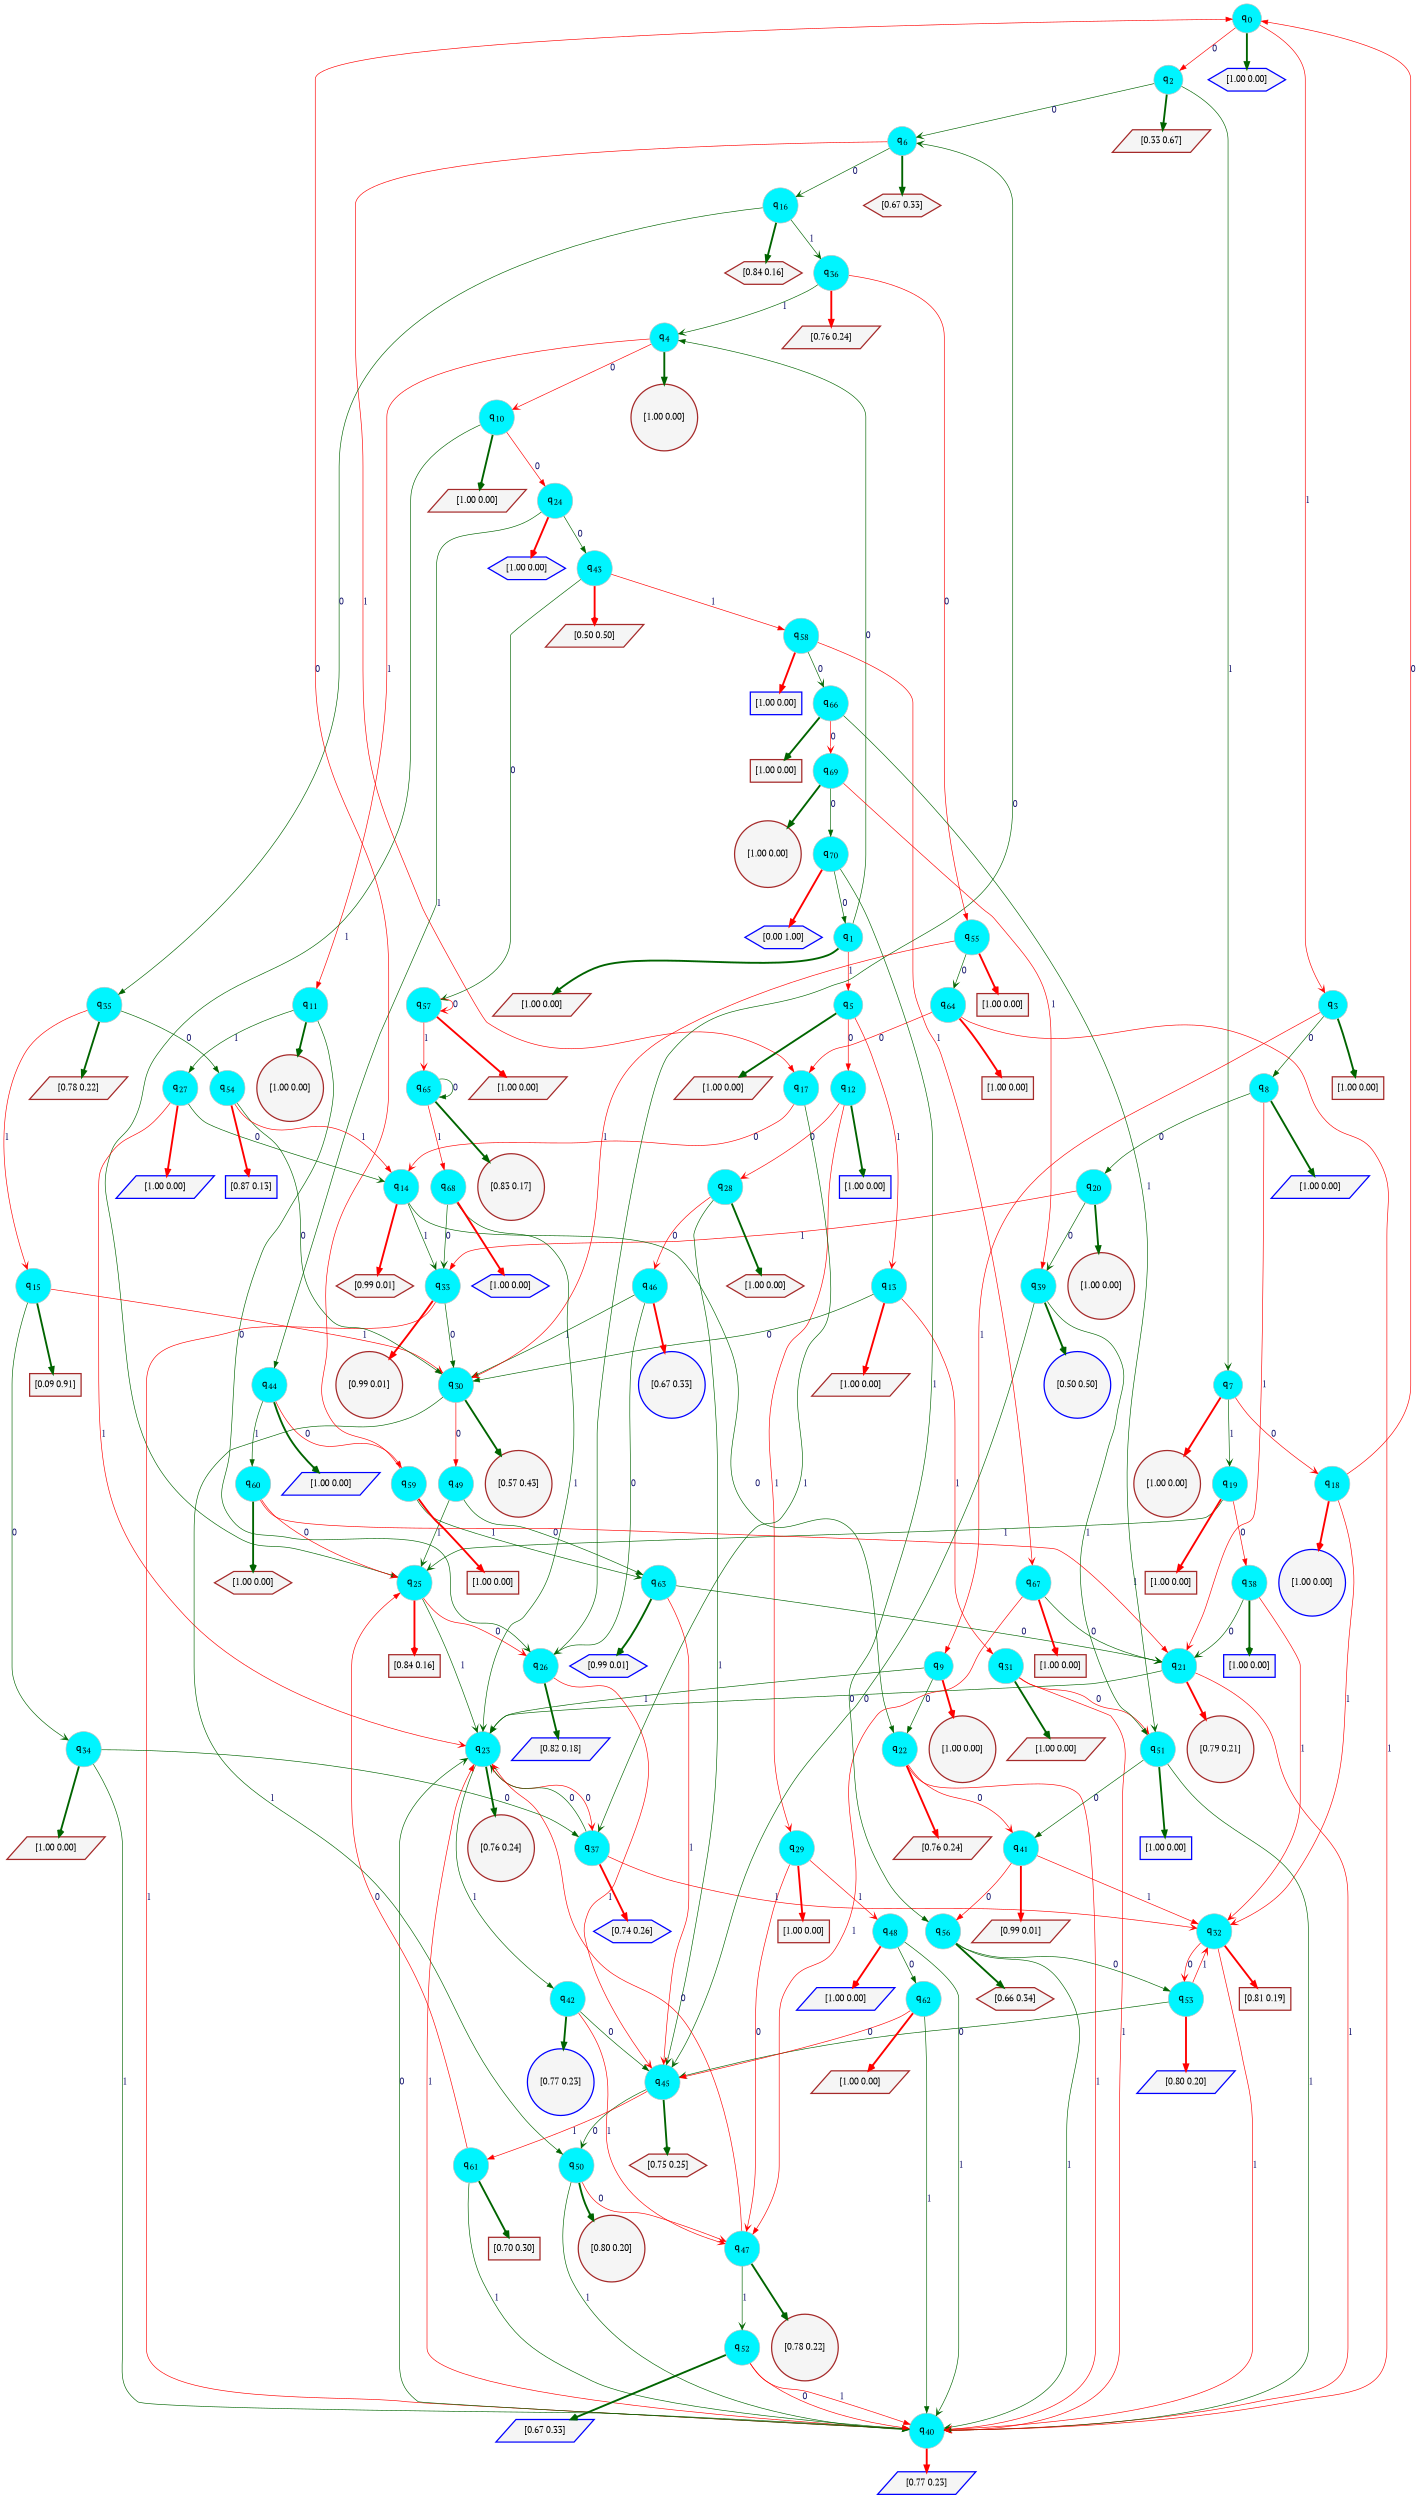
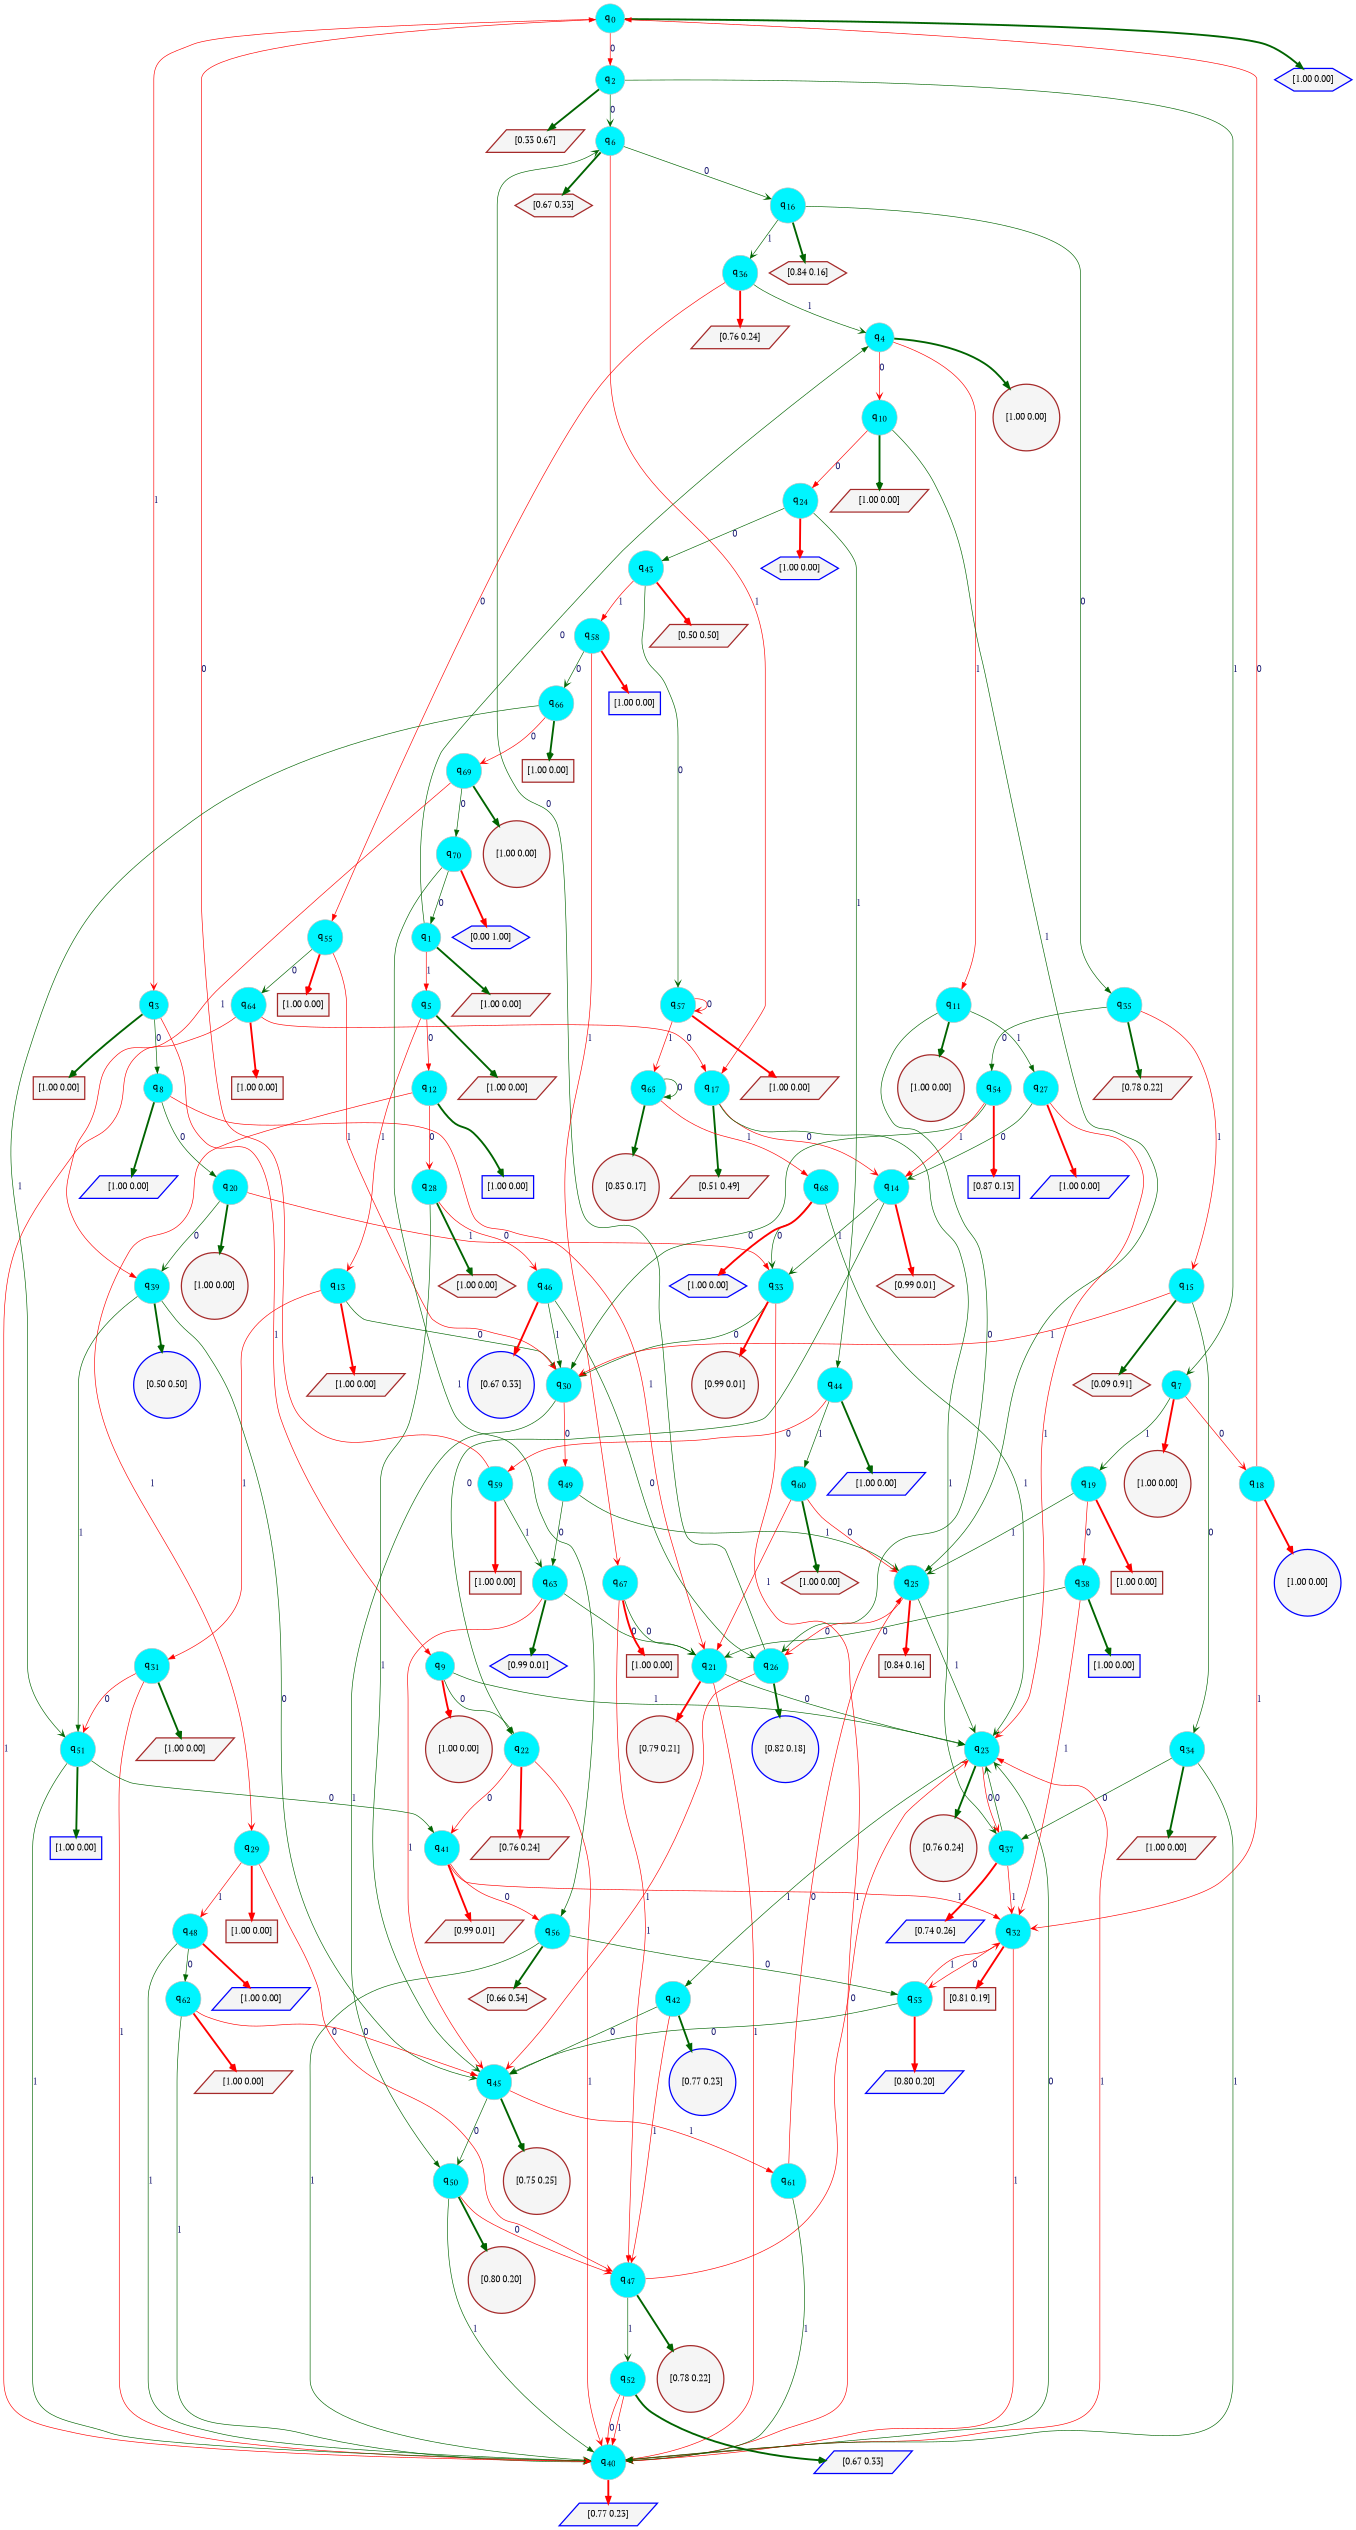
none -> (719, 1187)
(55, 1385) -> (1112, 1385)
(519, 1484) -> none
(561, 1749) -> (785, 1749)
(632, 1931) -> (935, 1931)
(668, 2165) -> (537, 2181)
(514, 2249) -> none
